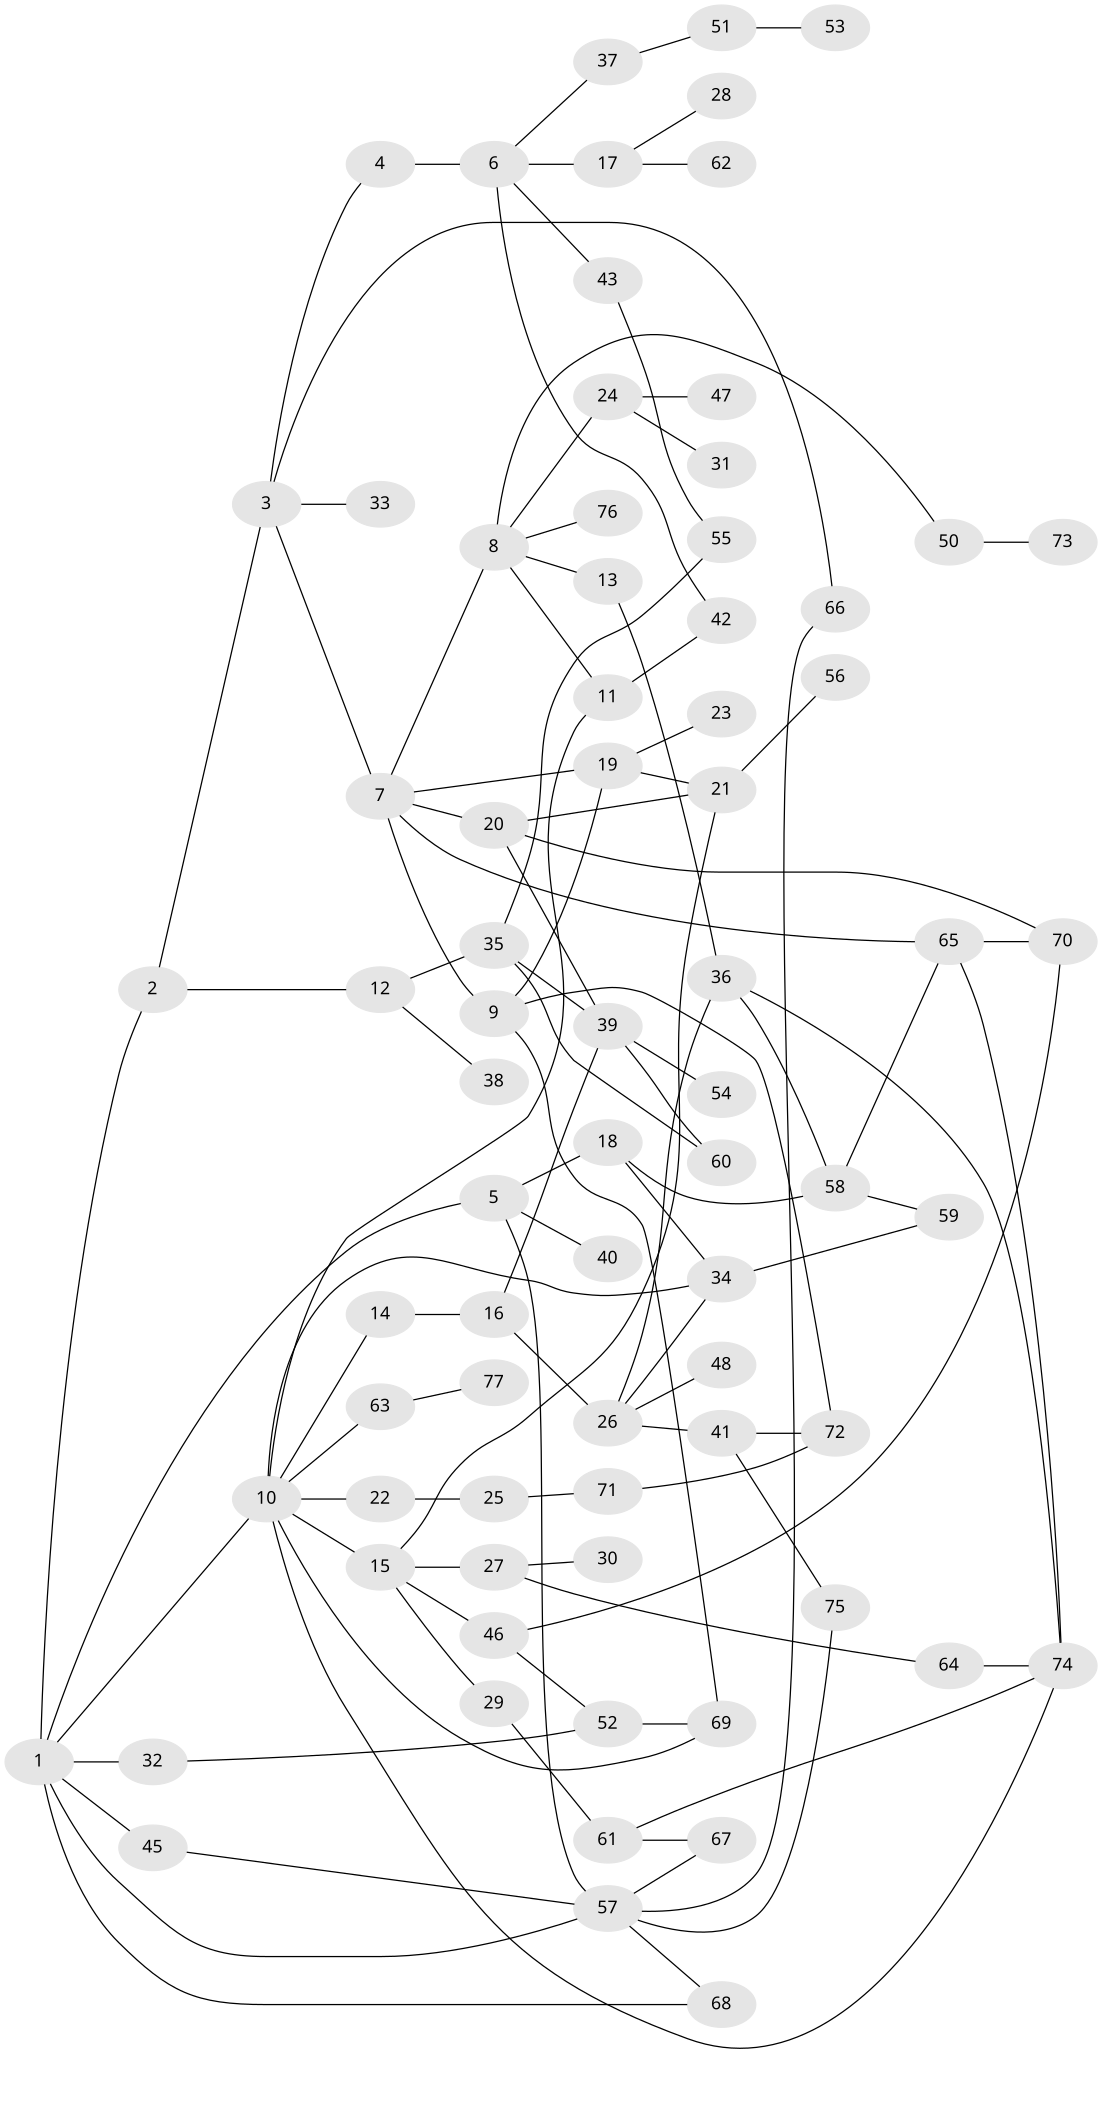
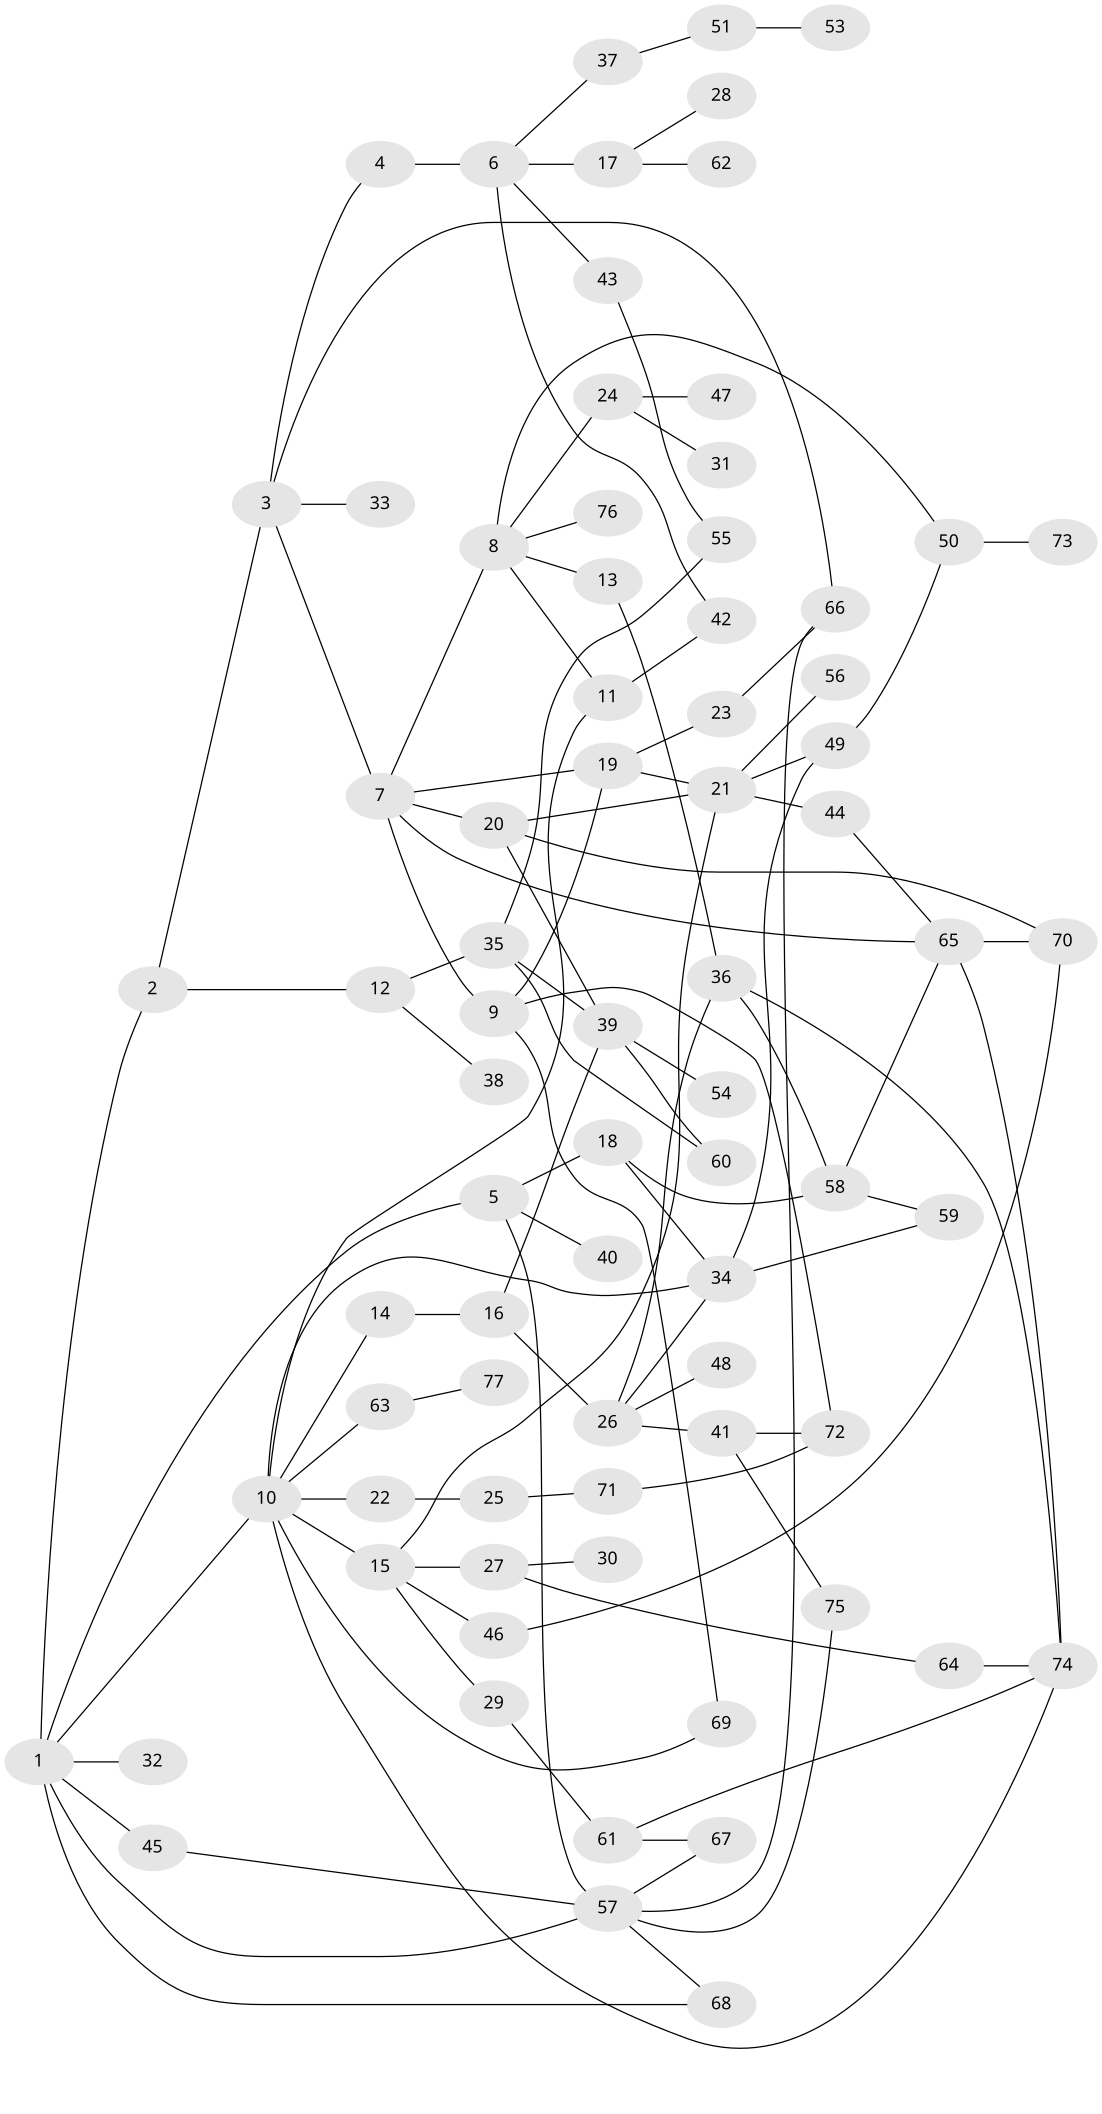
none -> (778, 662)
none -> (835, 746)
none -> (835, 814)
(608, 1724) -> none
